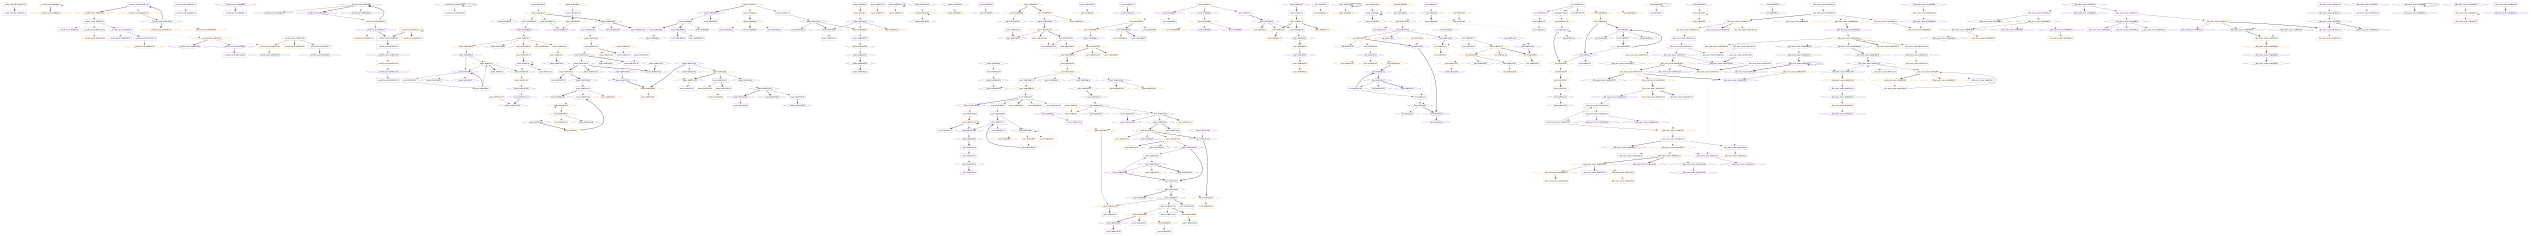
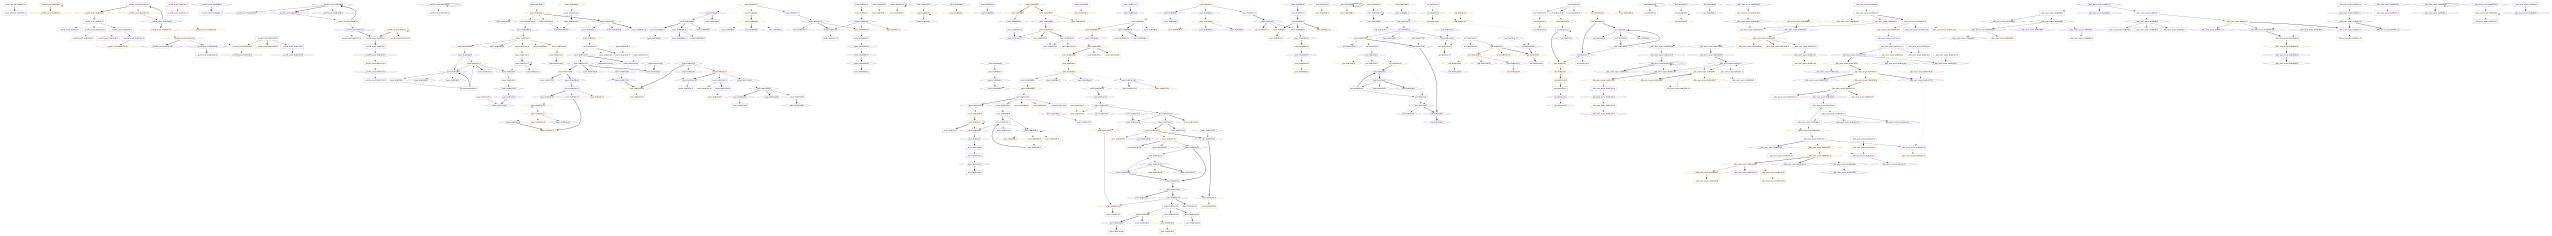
(731, 9) -> (732, 9)
(1688, 67) -> none
(604, 120) -> (580, 122)
